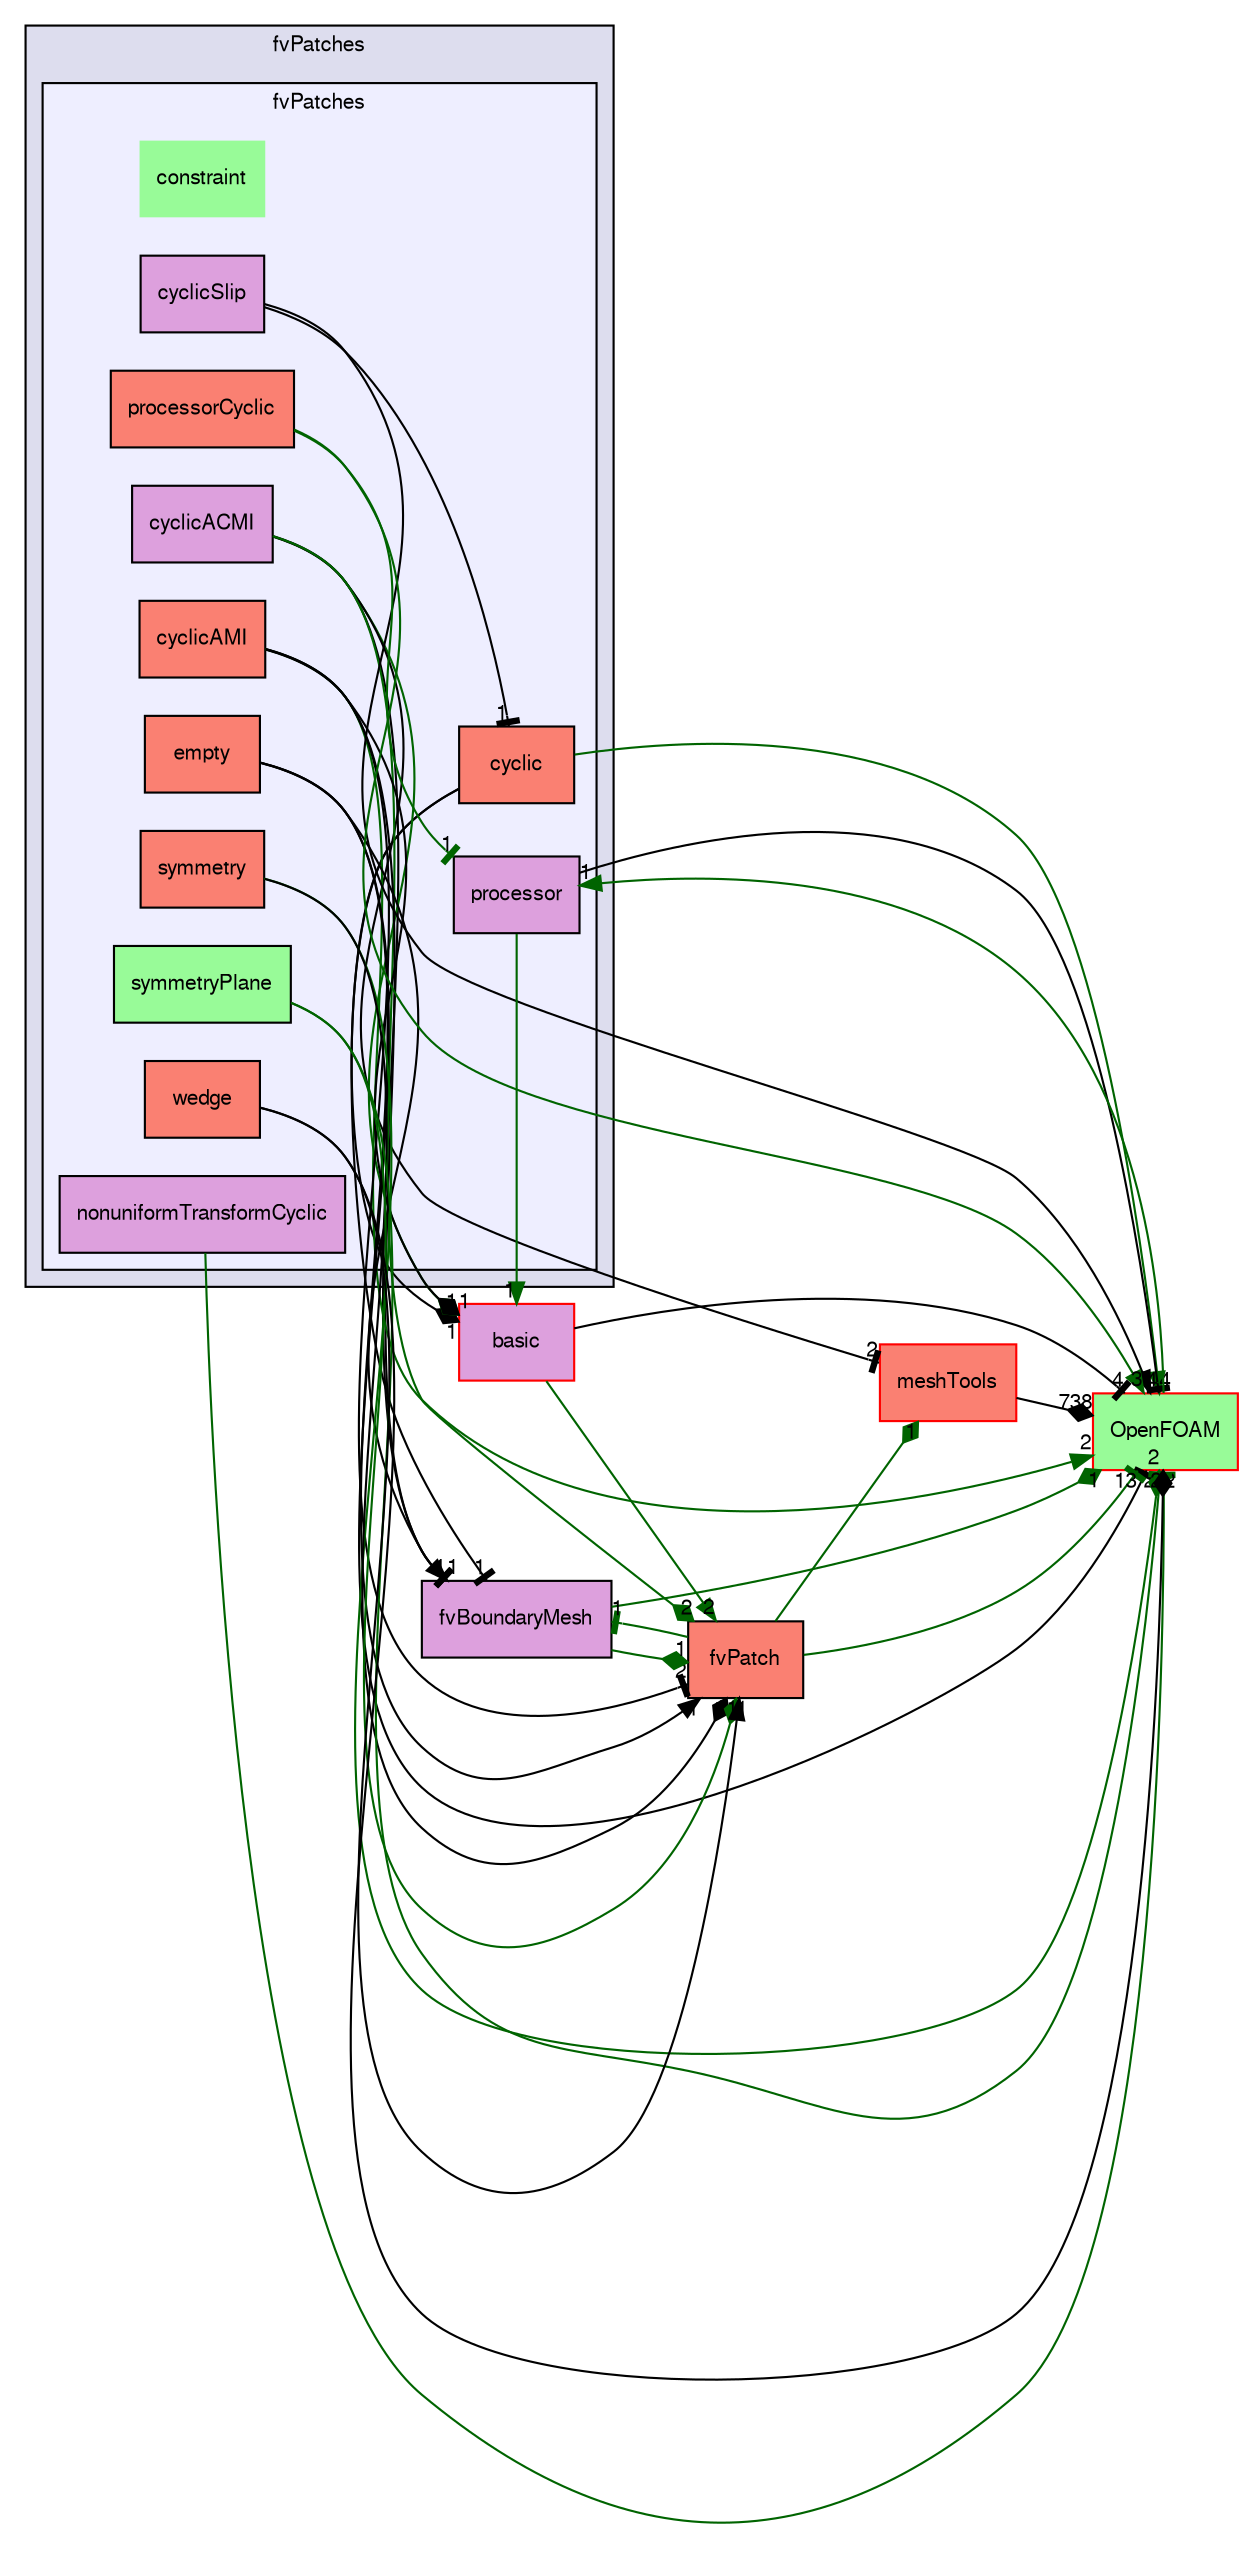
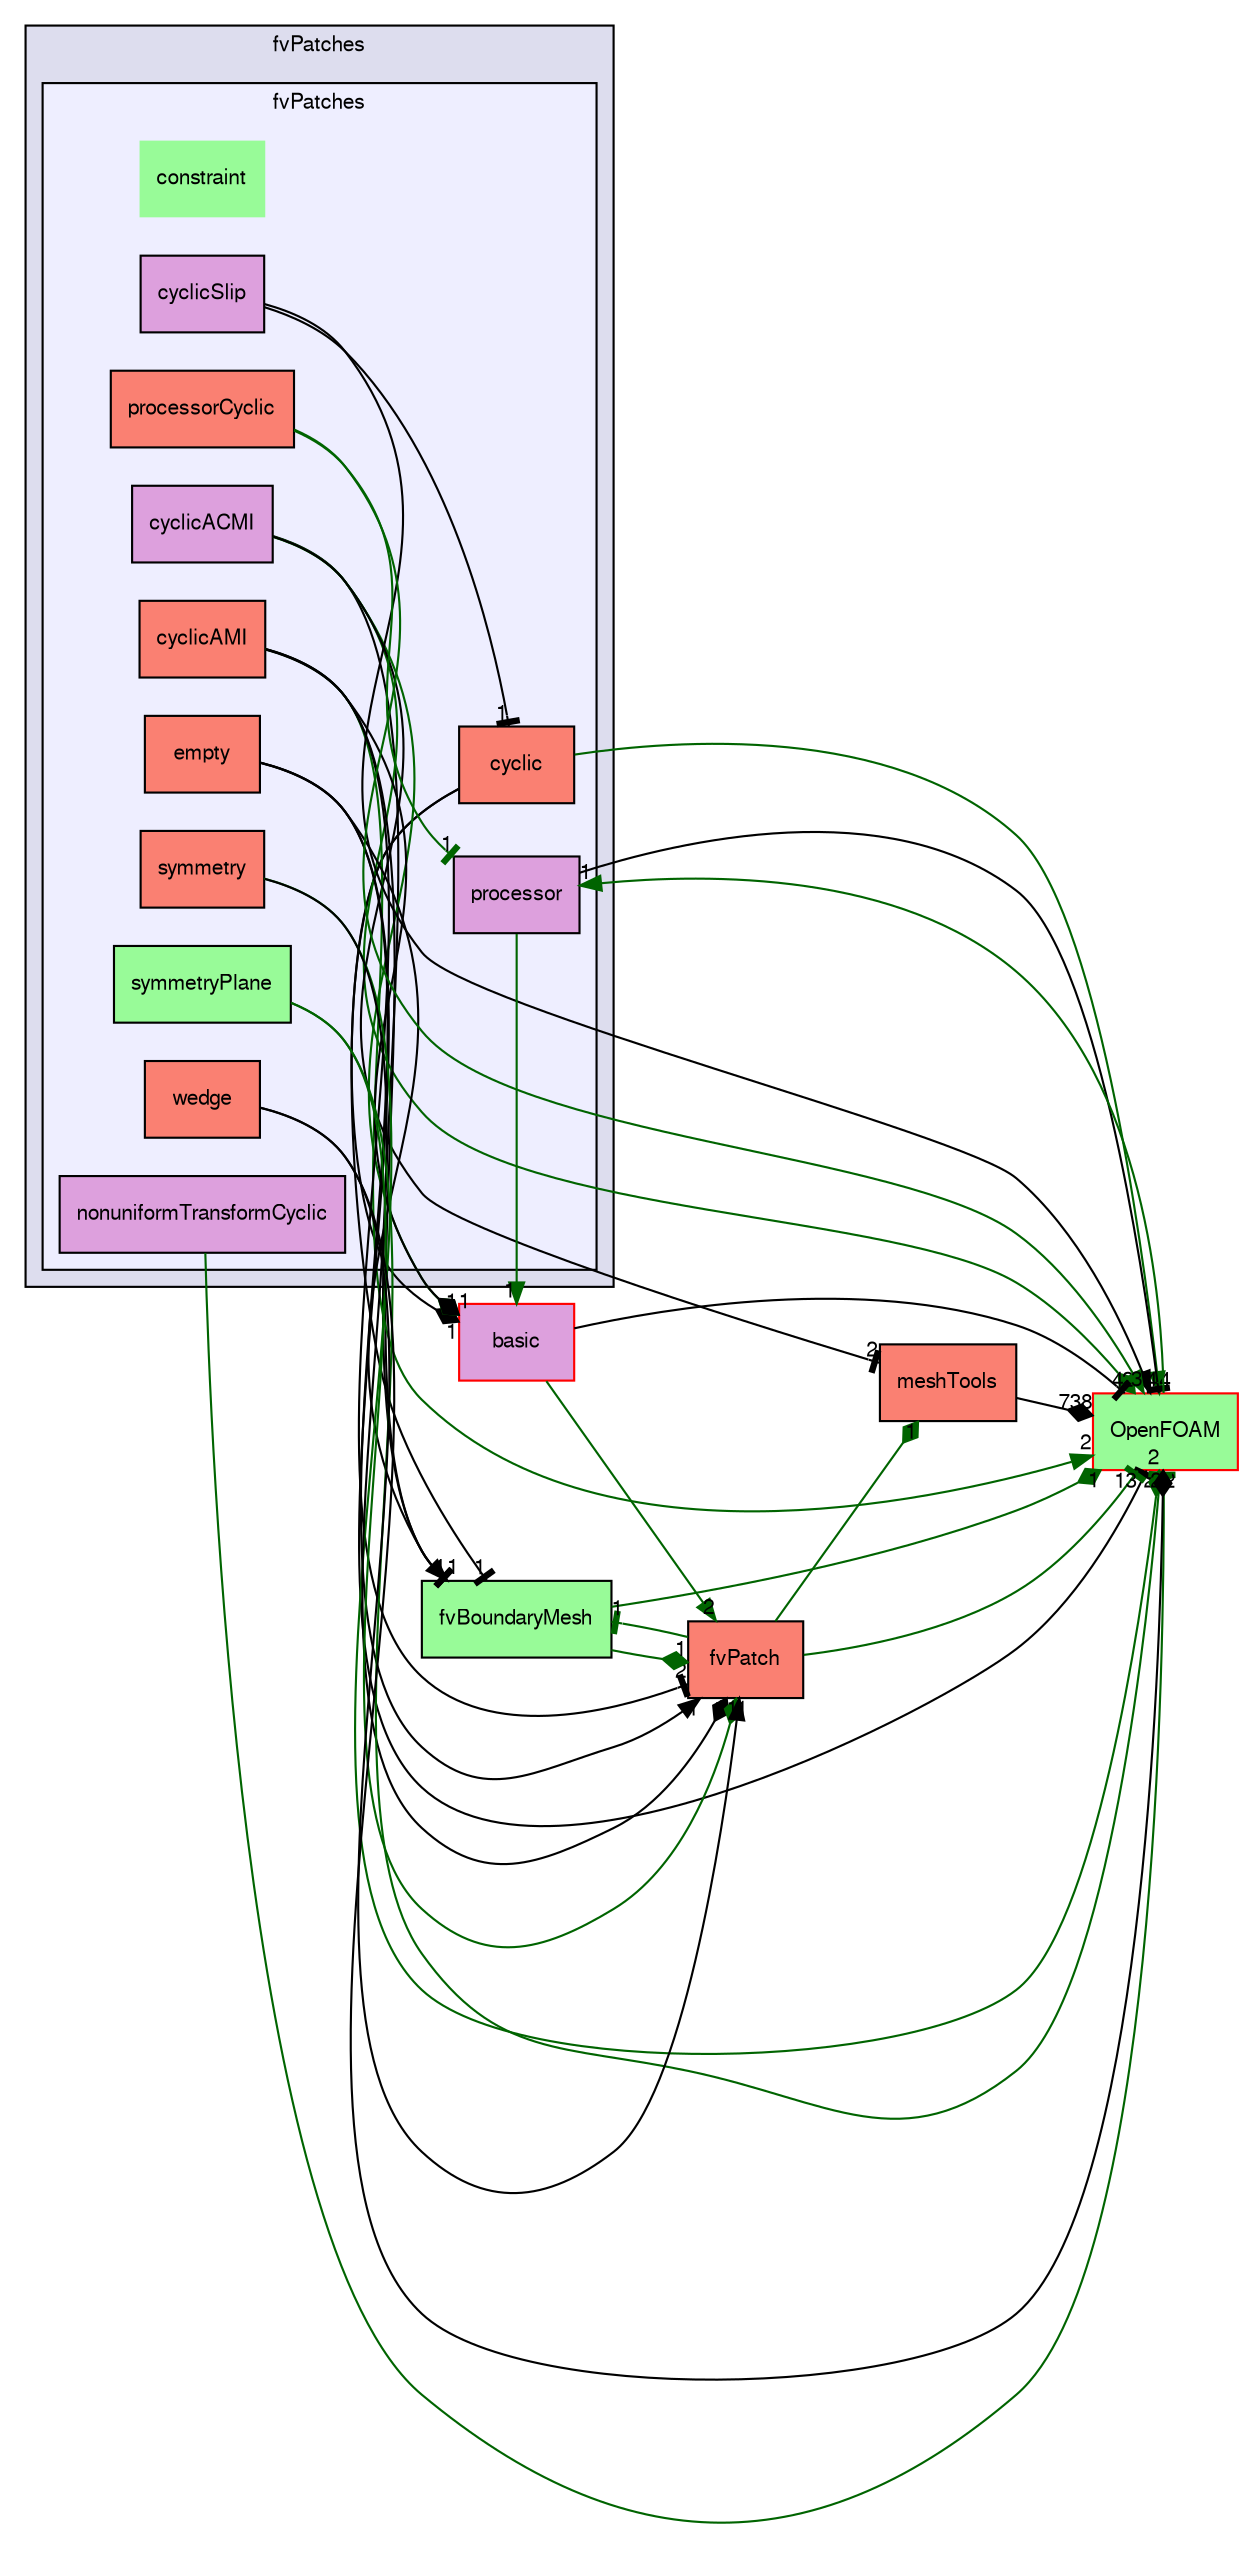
(388, 1108) -> (469, 1146)
(948, 1383) -> (948, 1383)
(517, 1619) -> (517, 1619)
